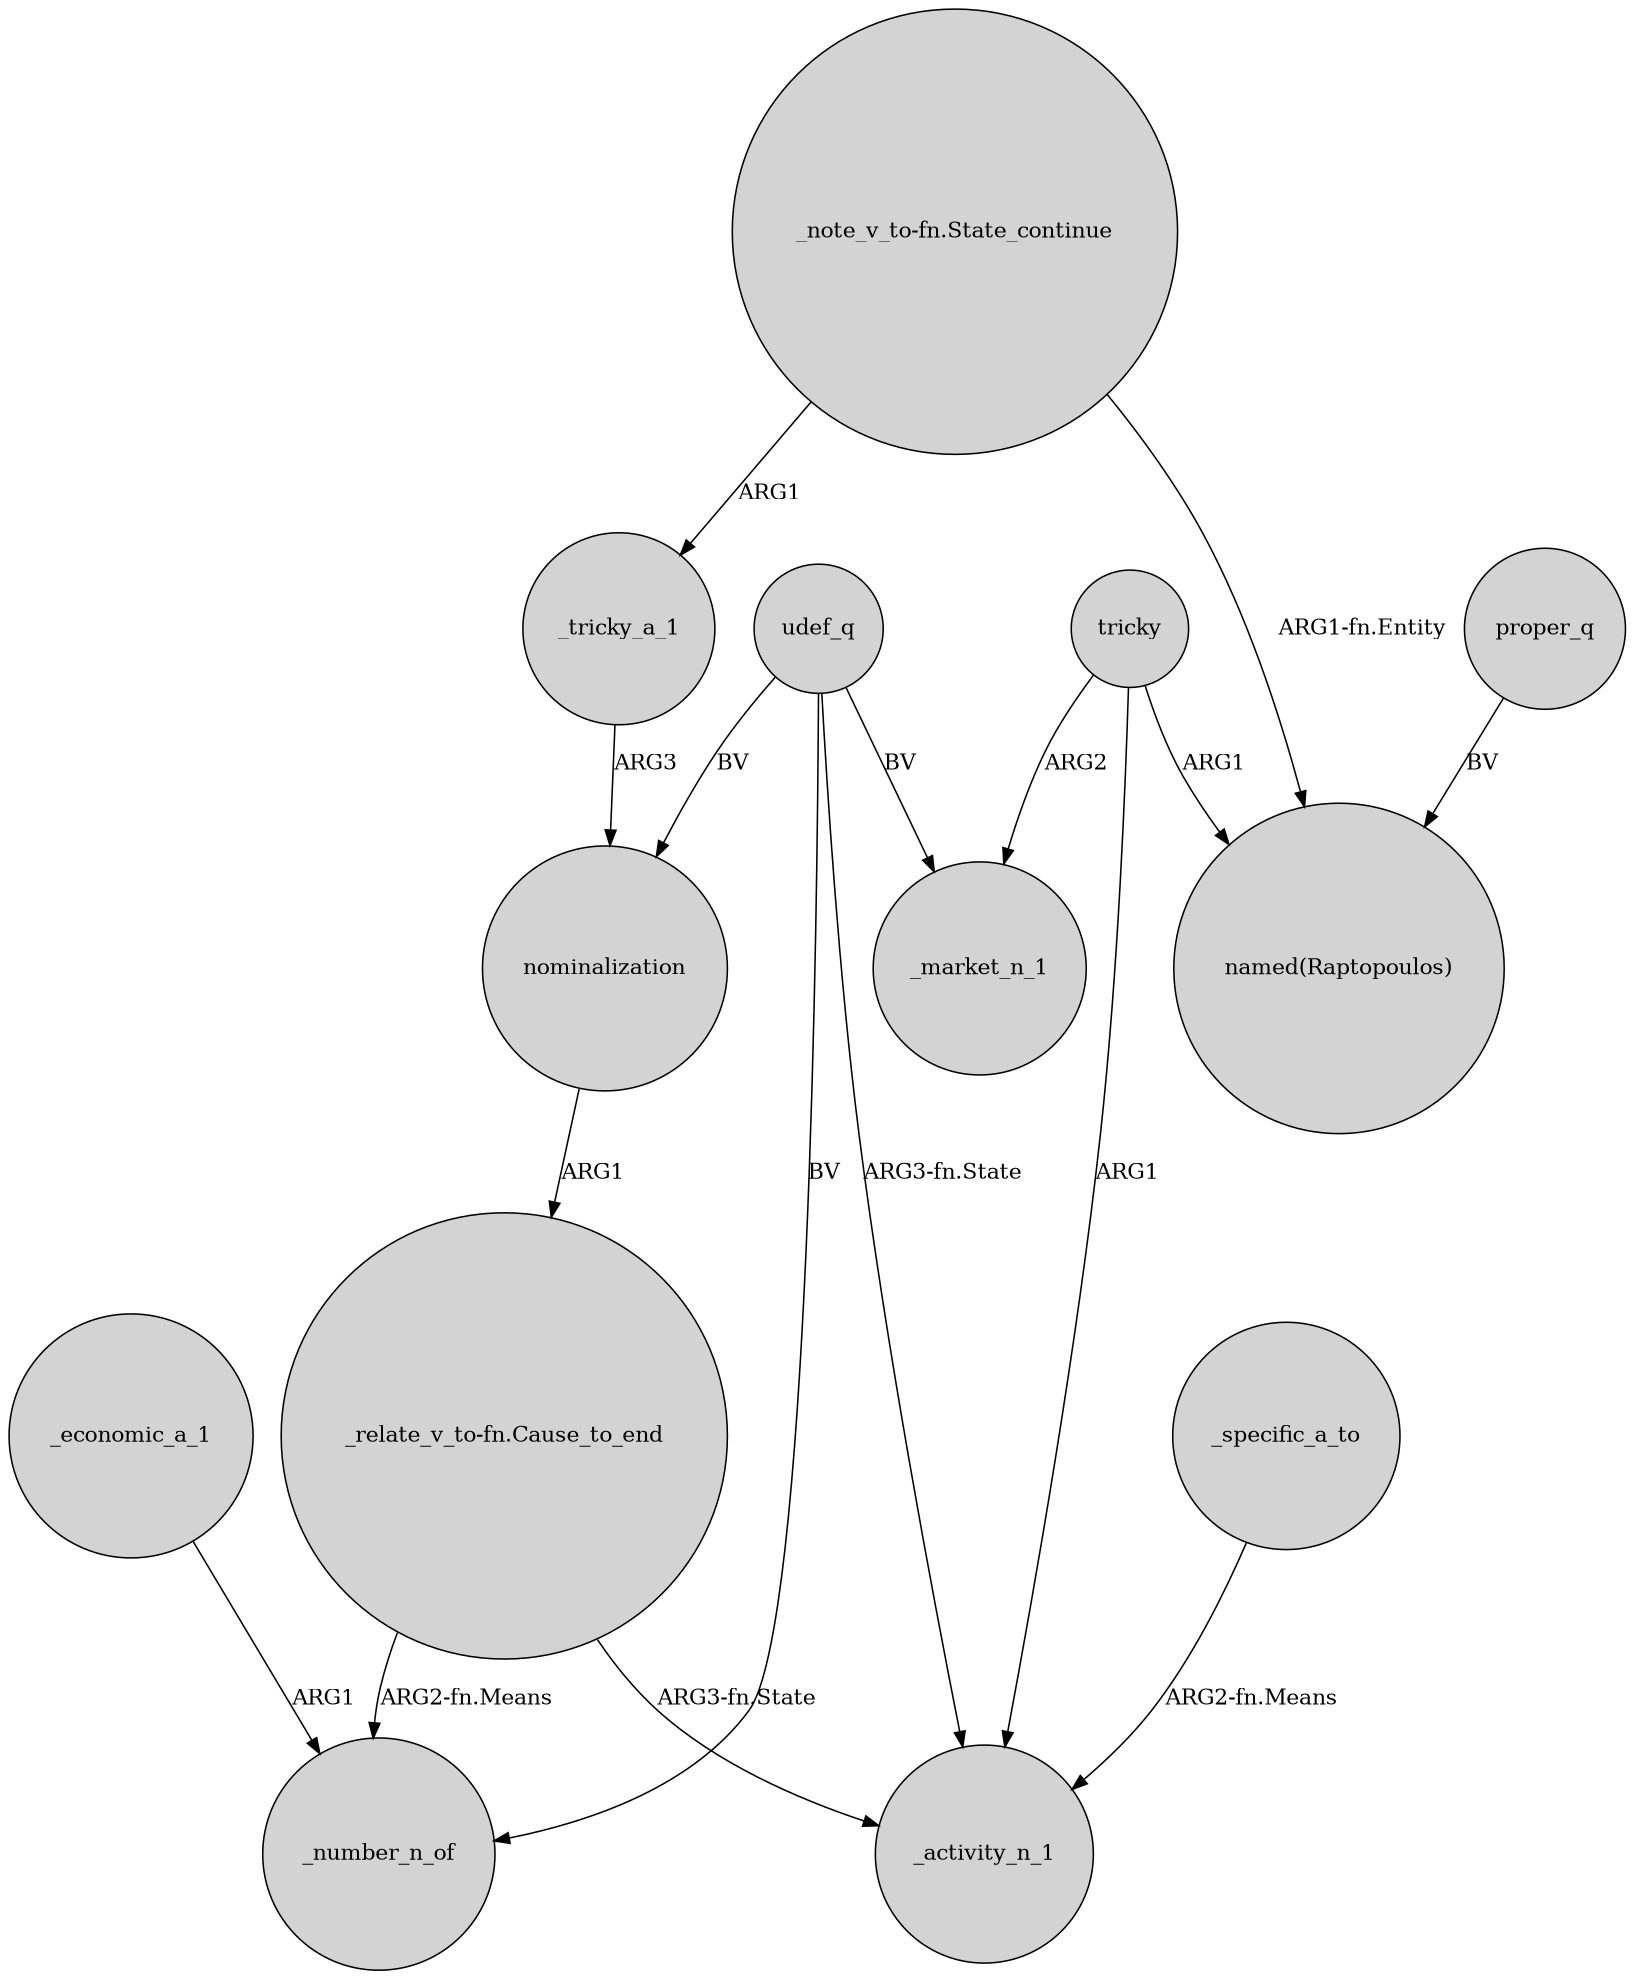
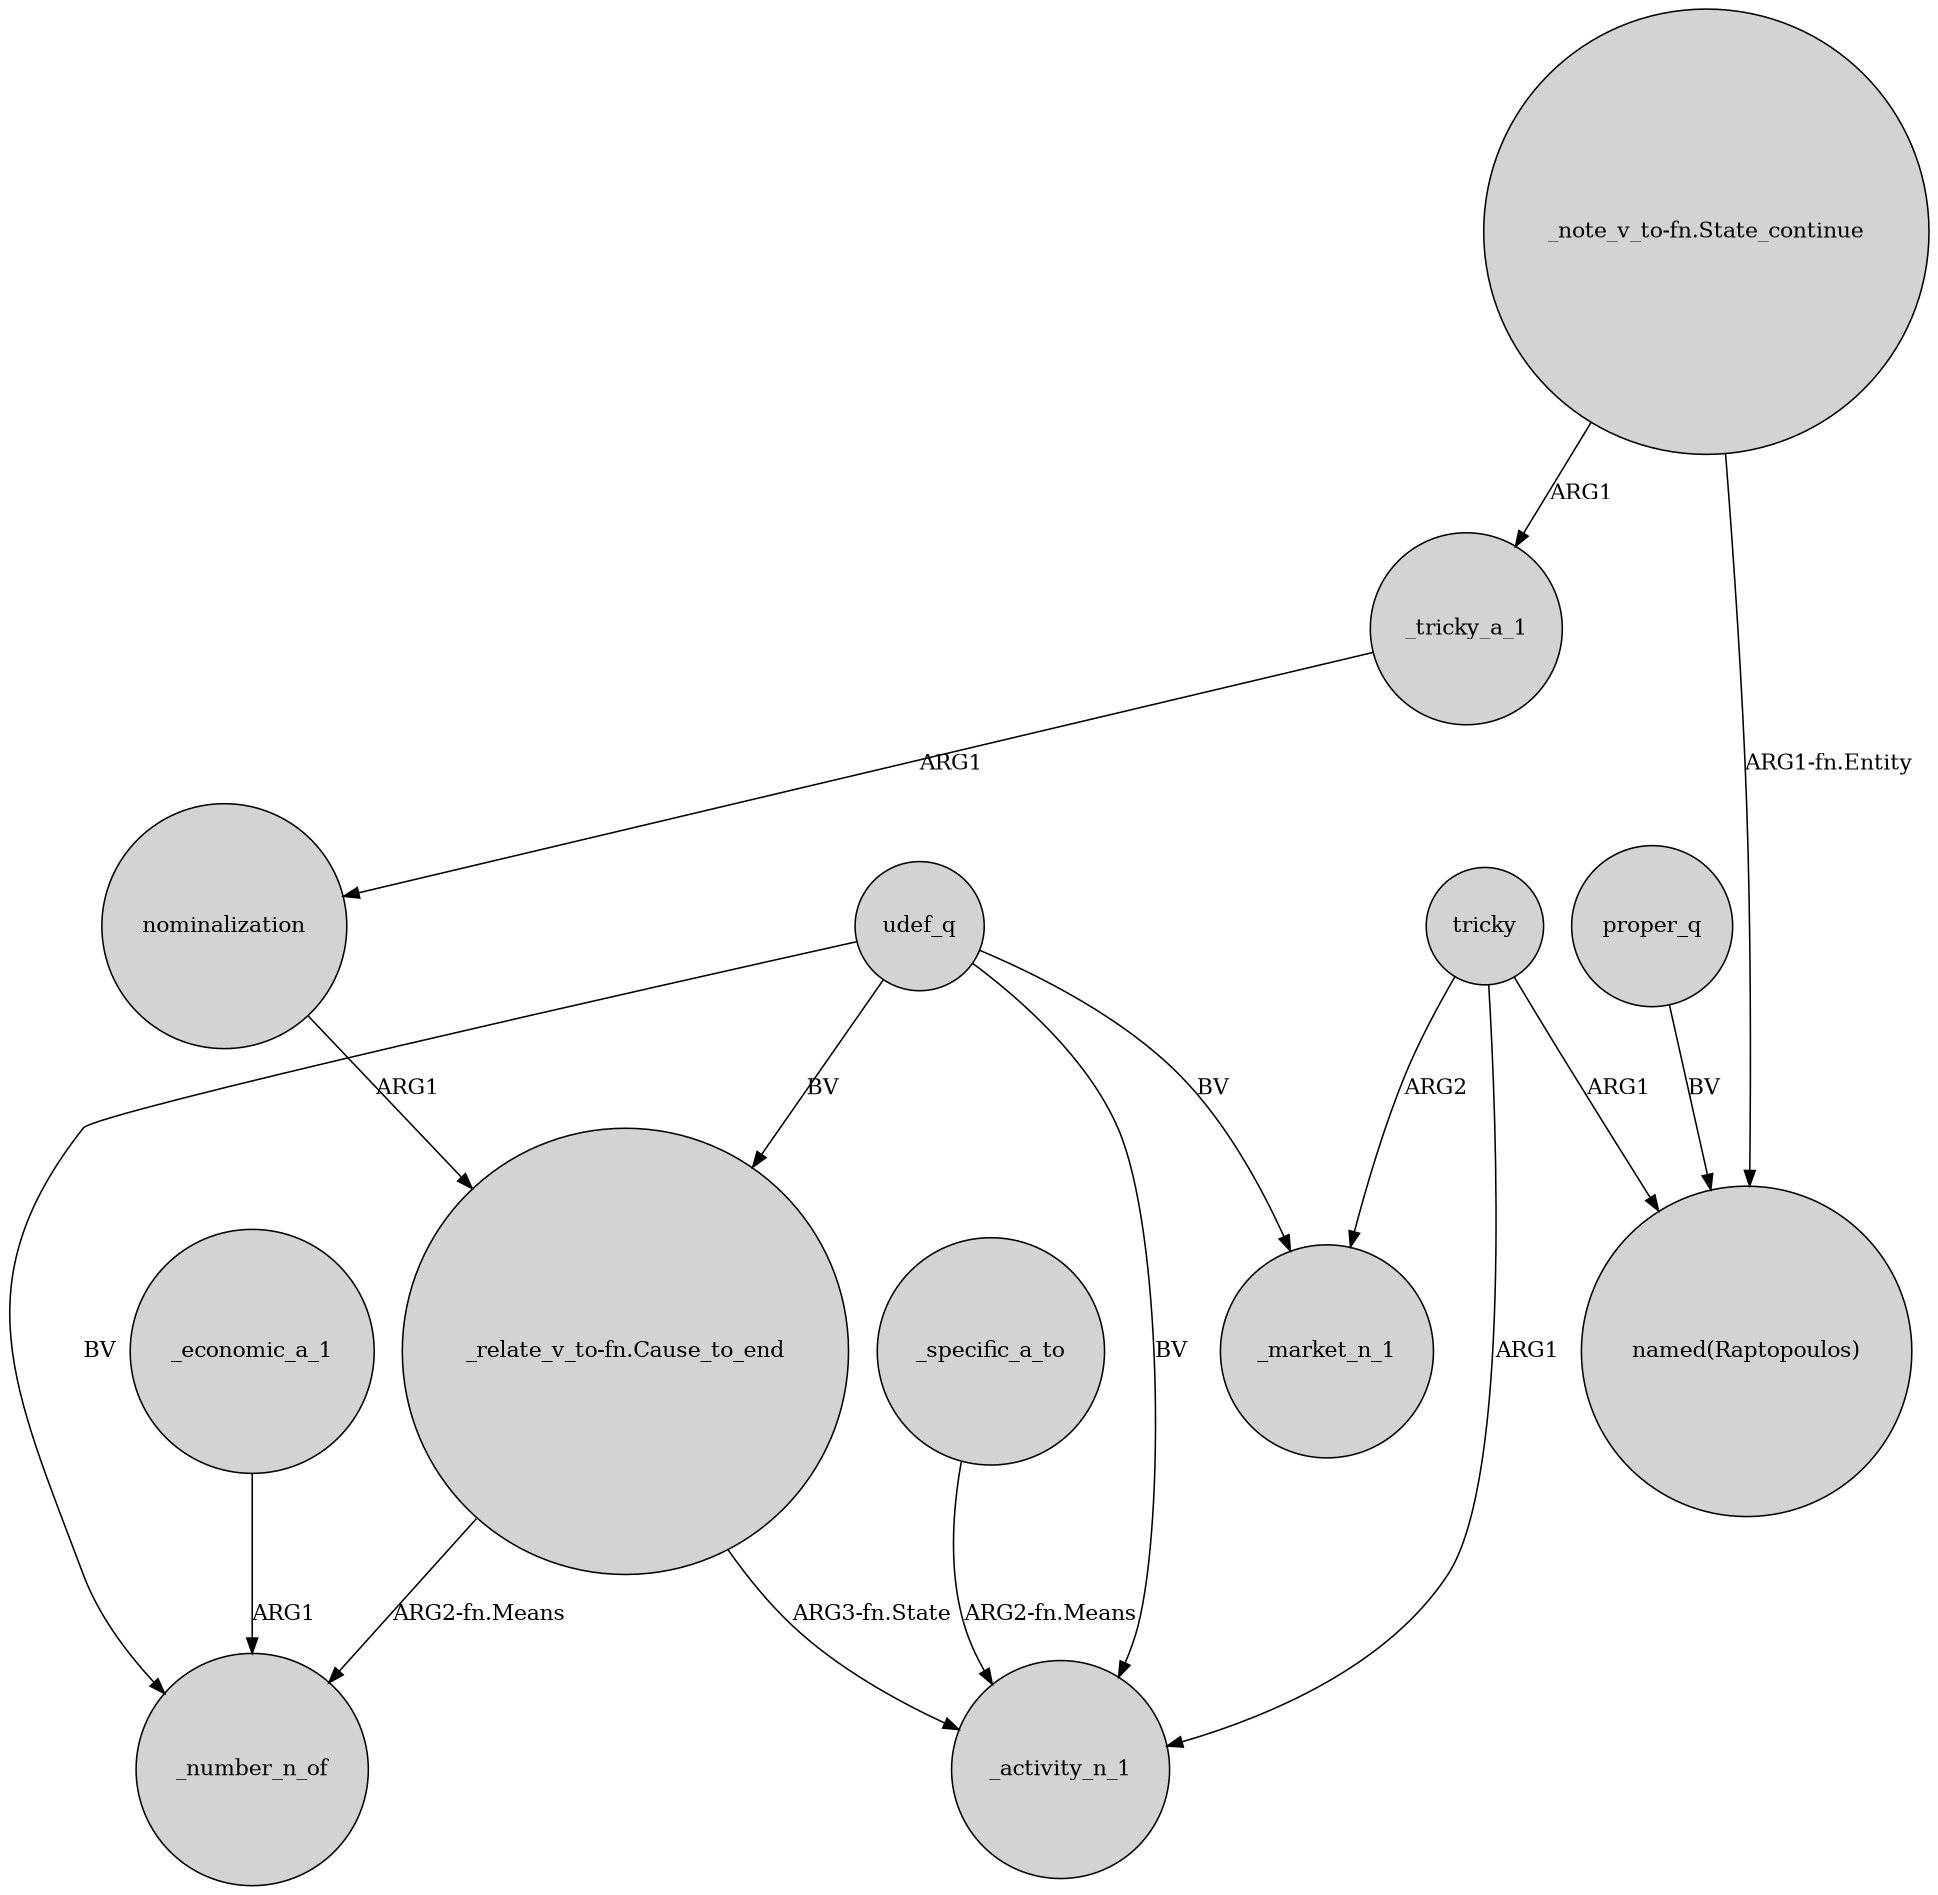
(714, 756) -> (822, 1067)
(646, 764) -> (951, 764)
(943, 1173) -> (1171, 1351)
